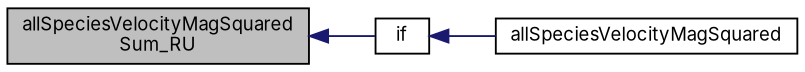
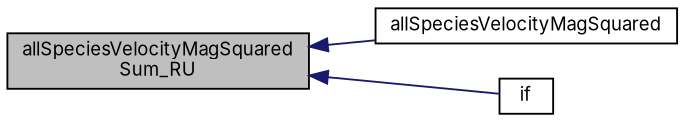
(472, 36) -> (352, 43)
